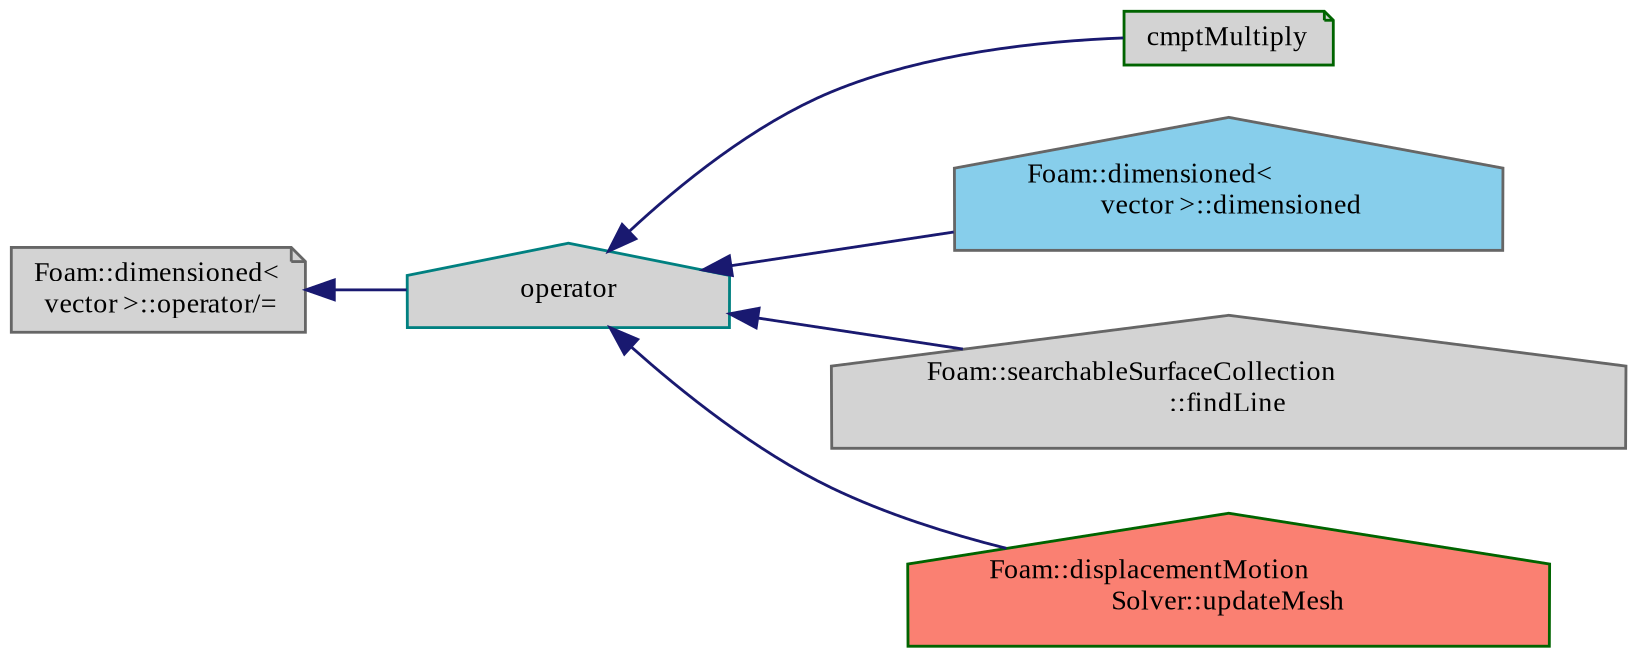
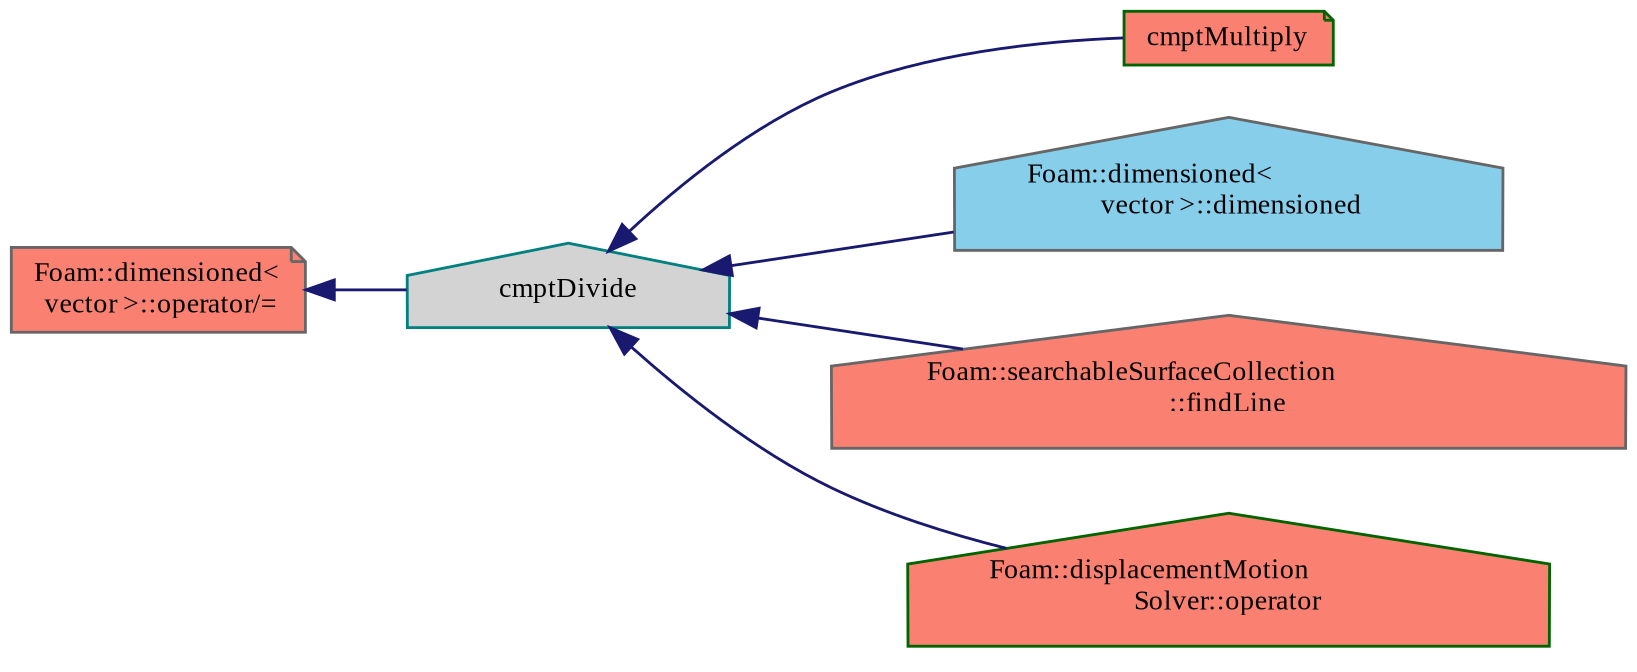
(1229, 38) -> (1229, 38)
(158, 290) -> (158, 290)
(568, 290) -> (568, 290)
(1229, 389) -> (1229, 389)
(1229, 587) -> (1229, 587)
